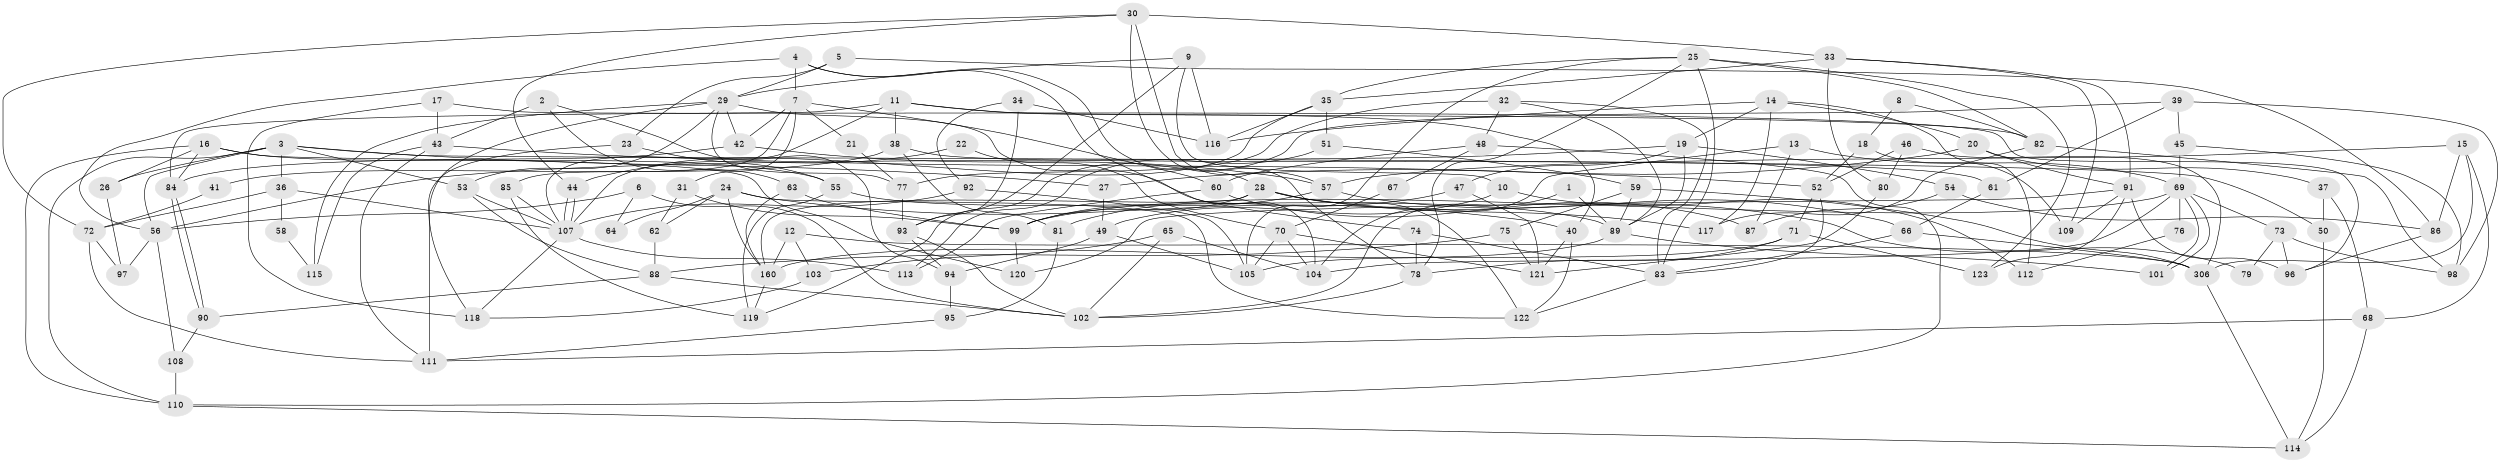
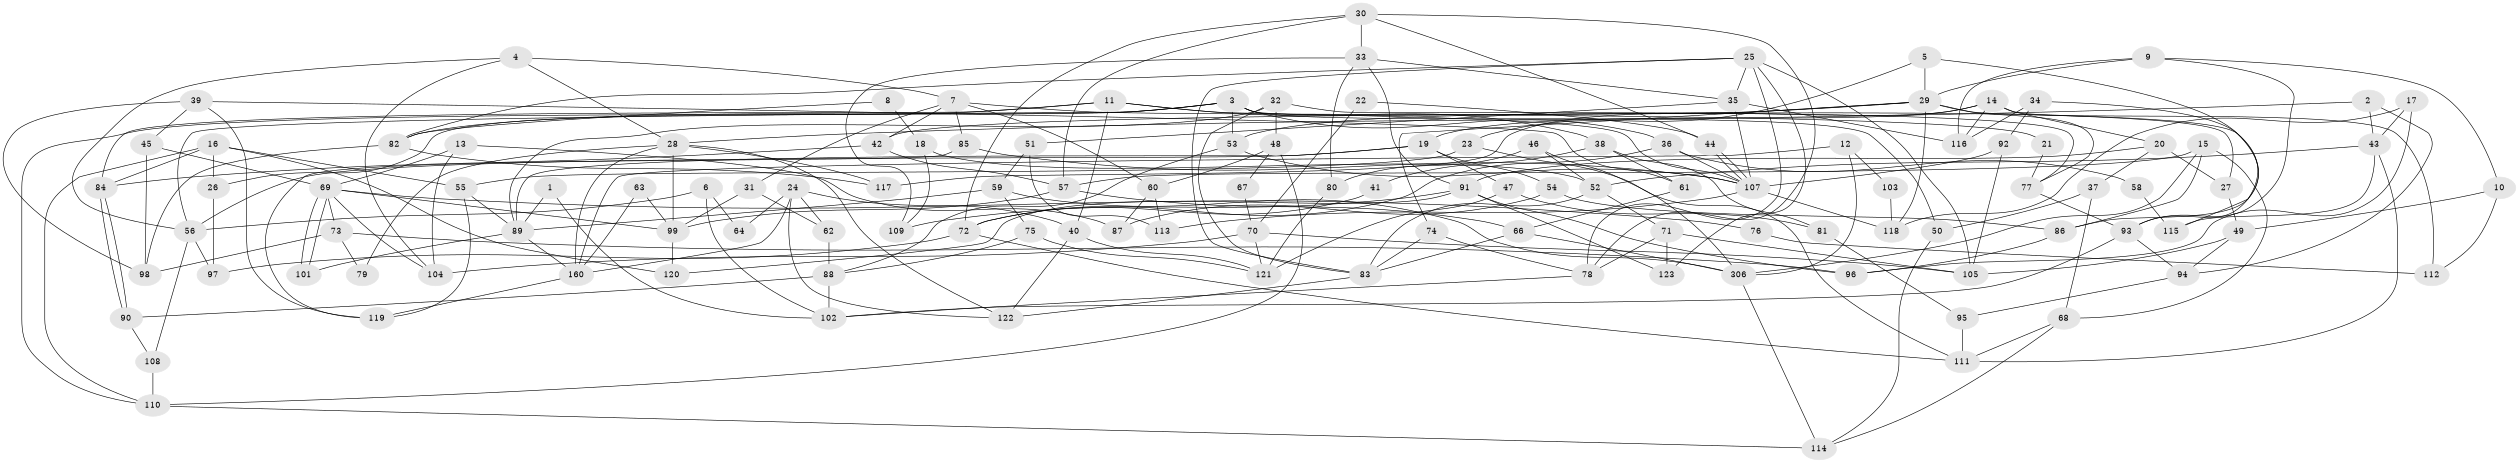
(597, 151) -> (1521, 120)
(1168, 231) -> none
